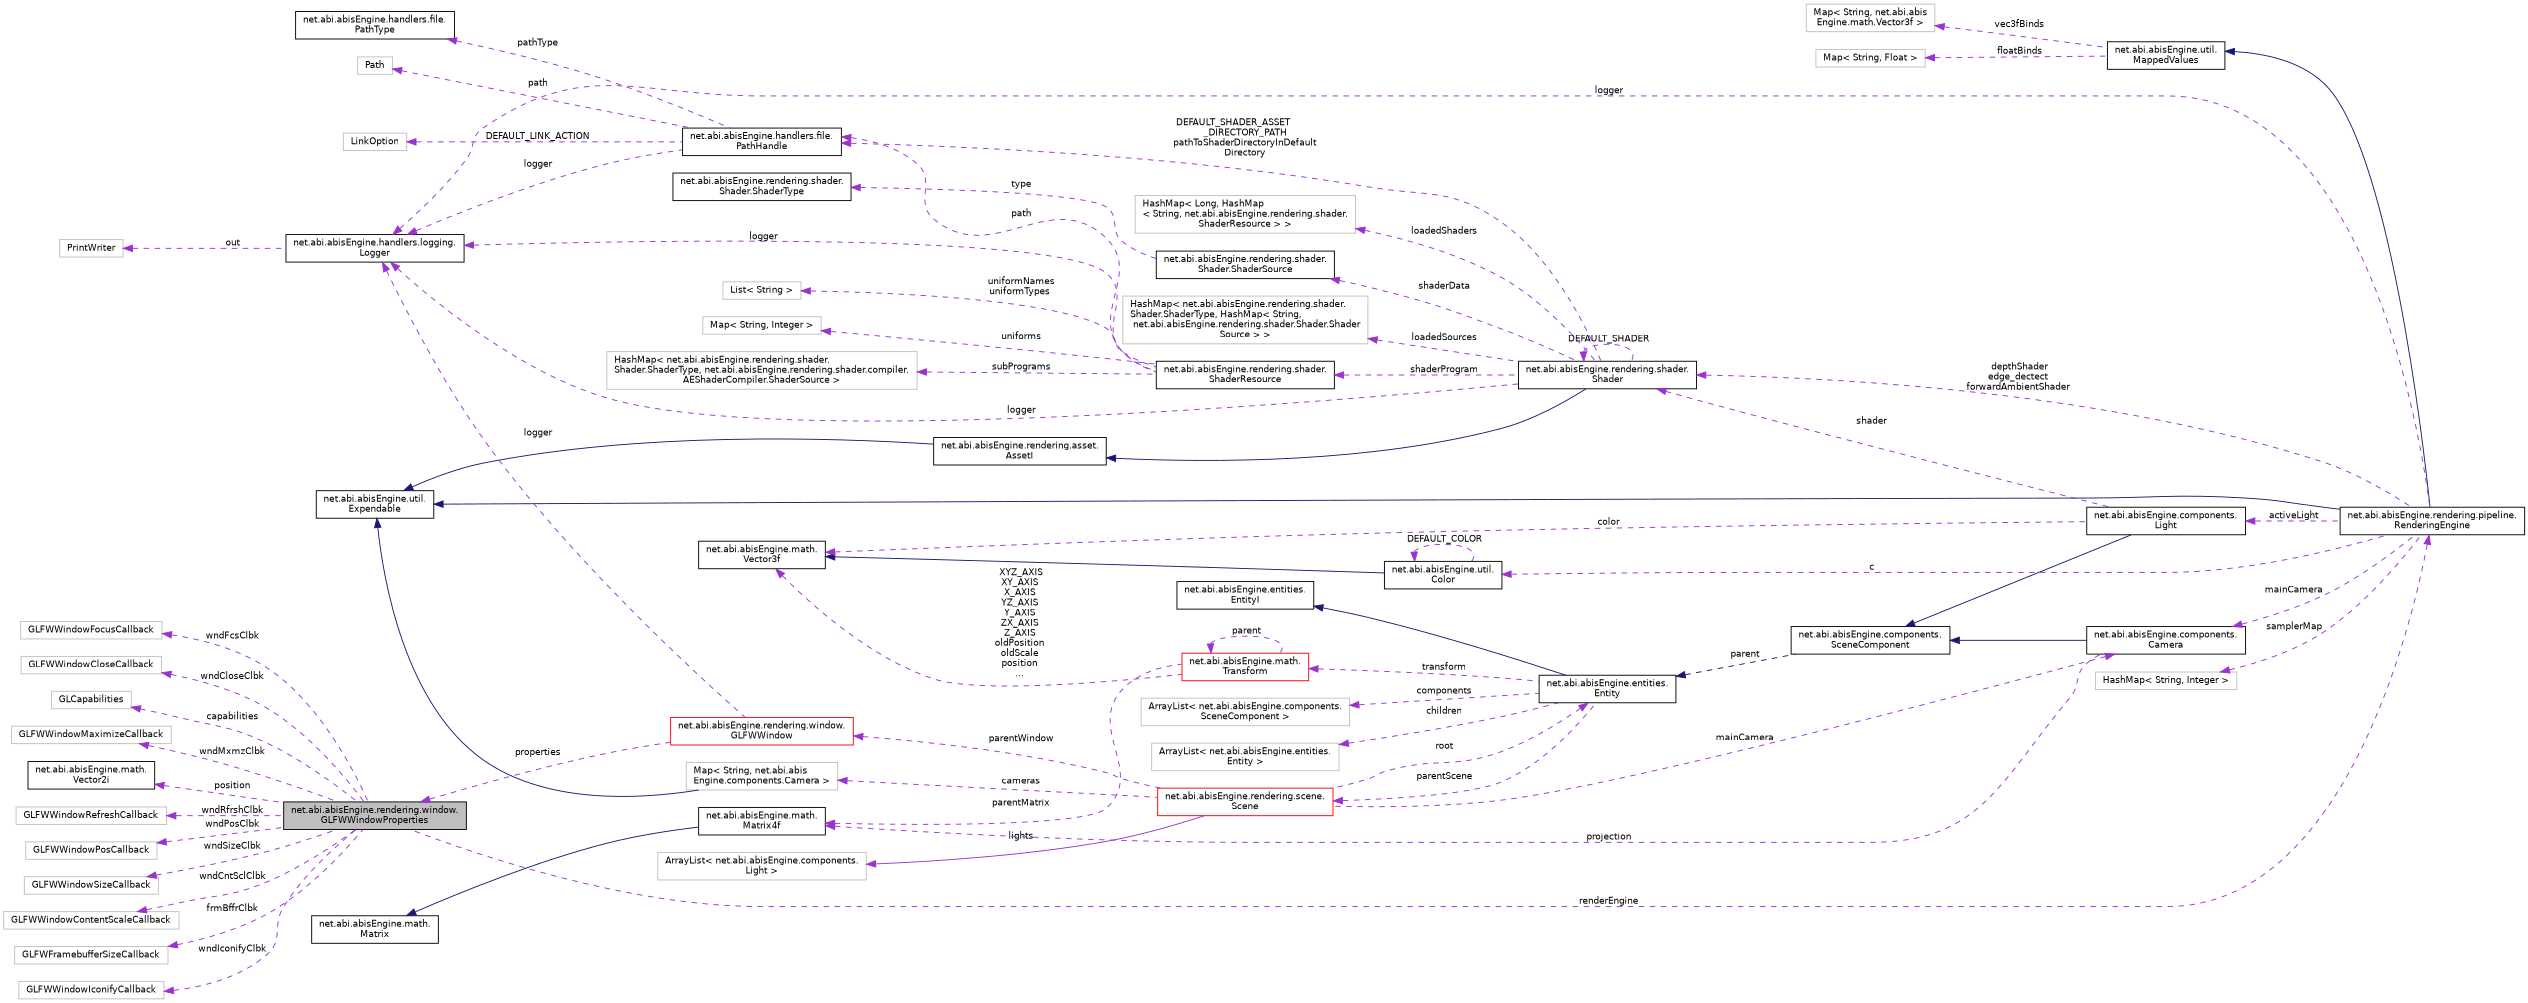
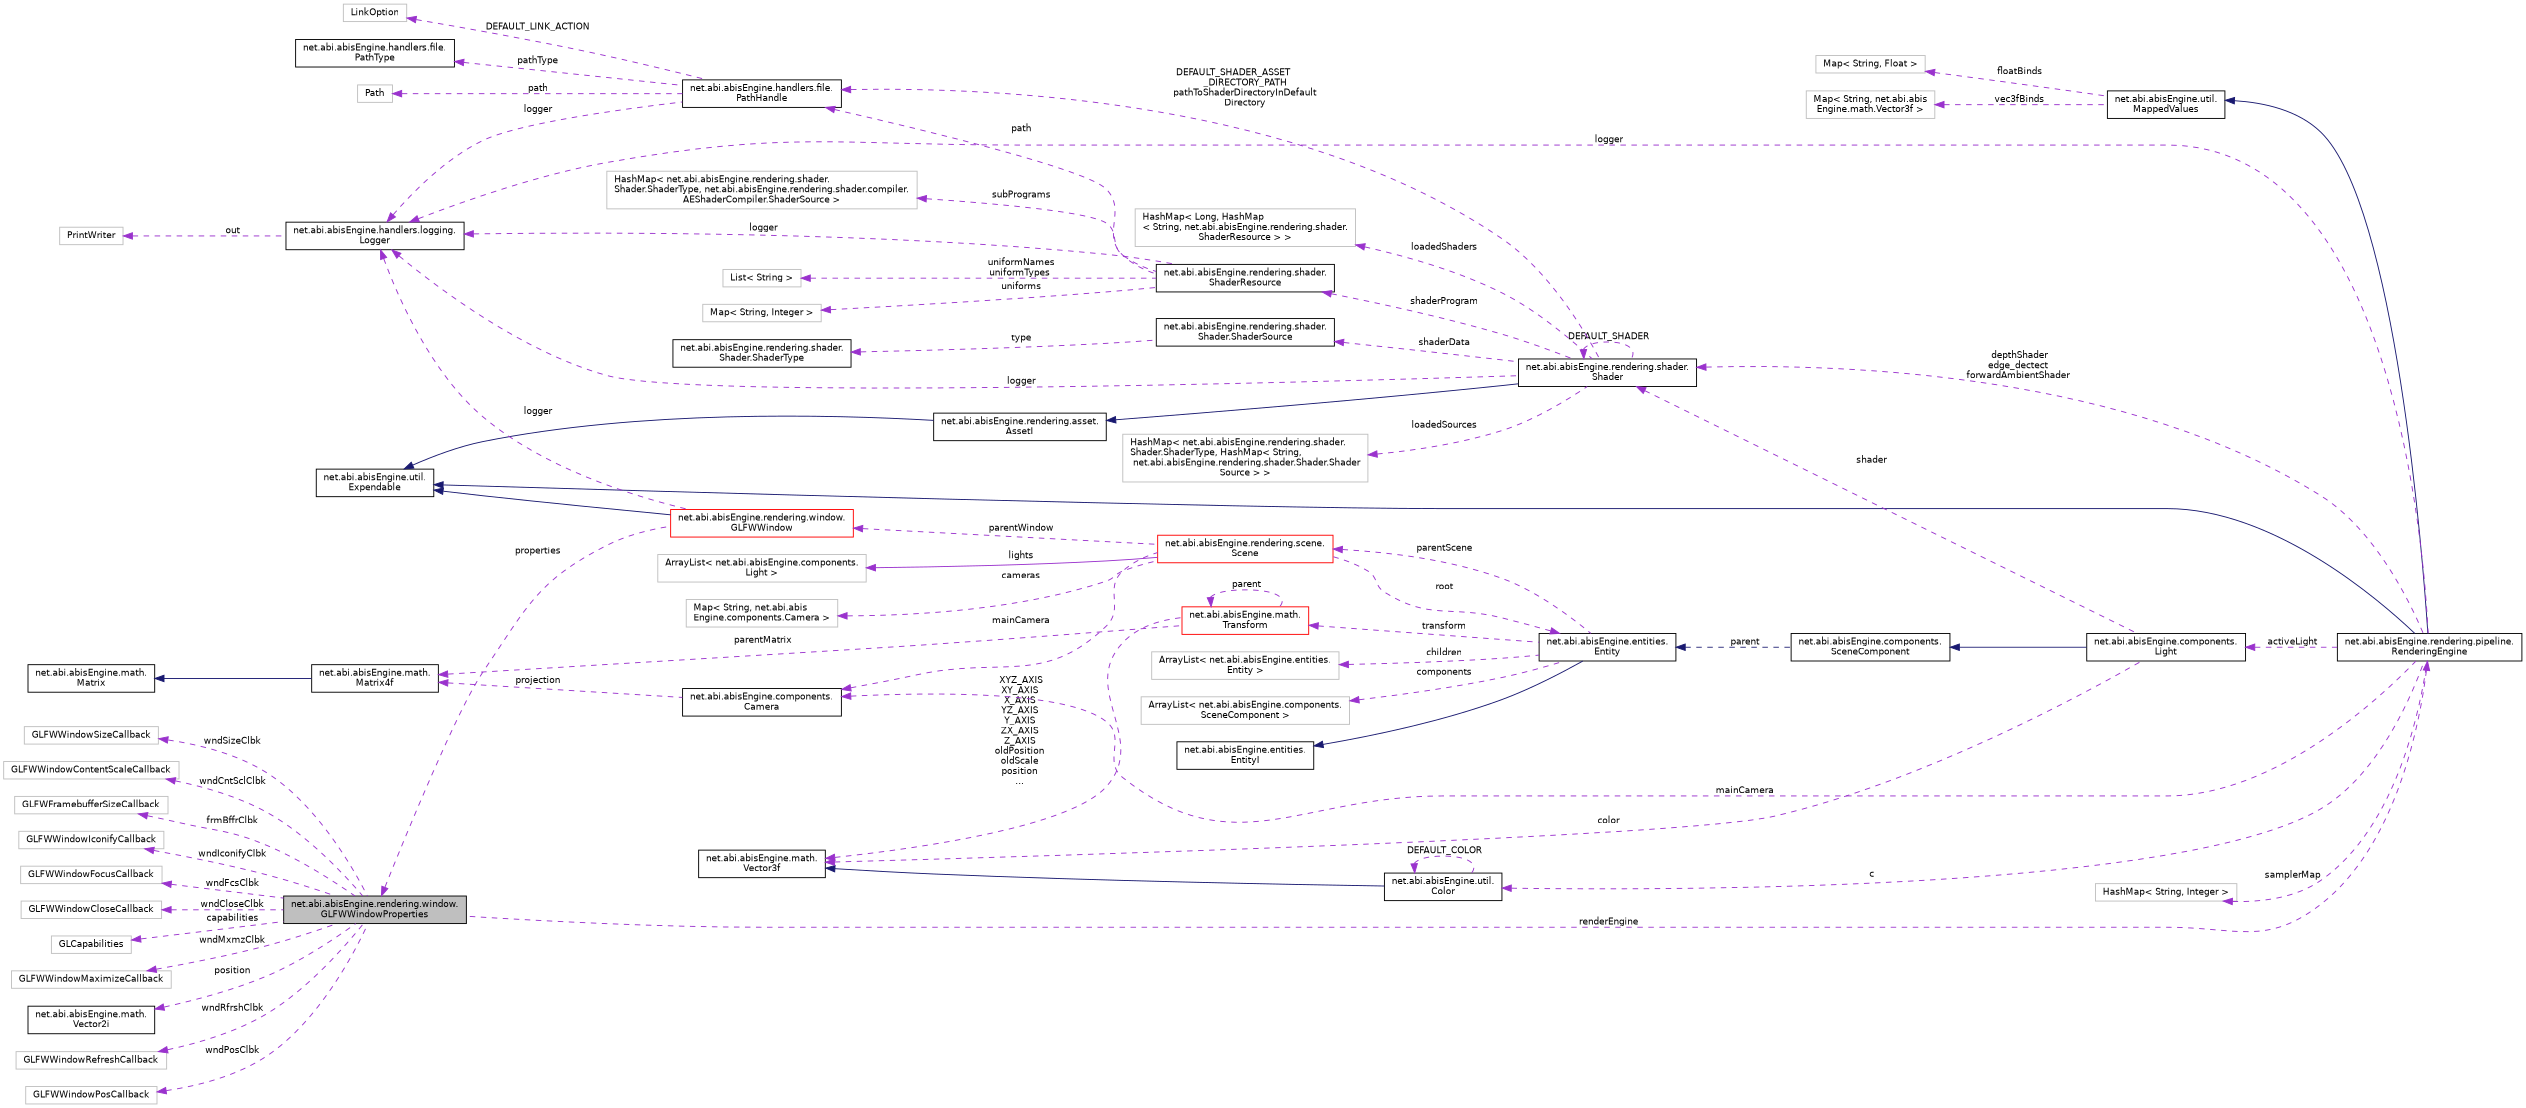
(2023, 640) -> none
(469, 747) -> (557, 504)
